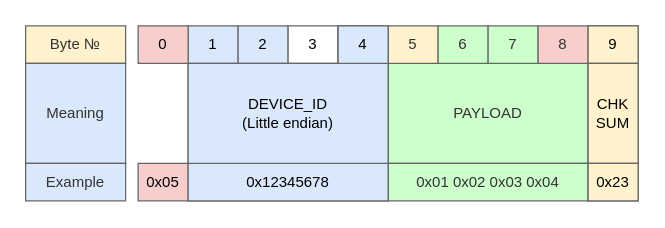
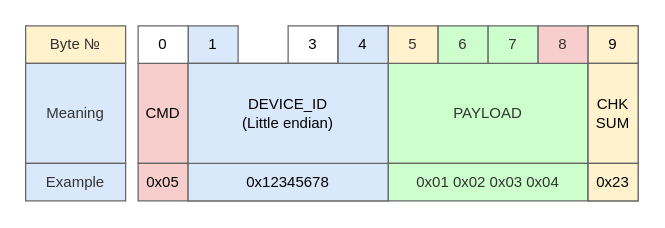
(163, 44) -> (163, 44)
(263, 44) -> none
none -> (163, 113)
